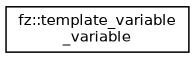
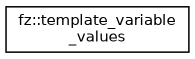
(97, 29) -> (97, 29)
